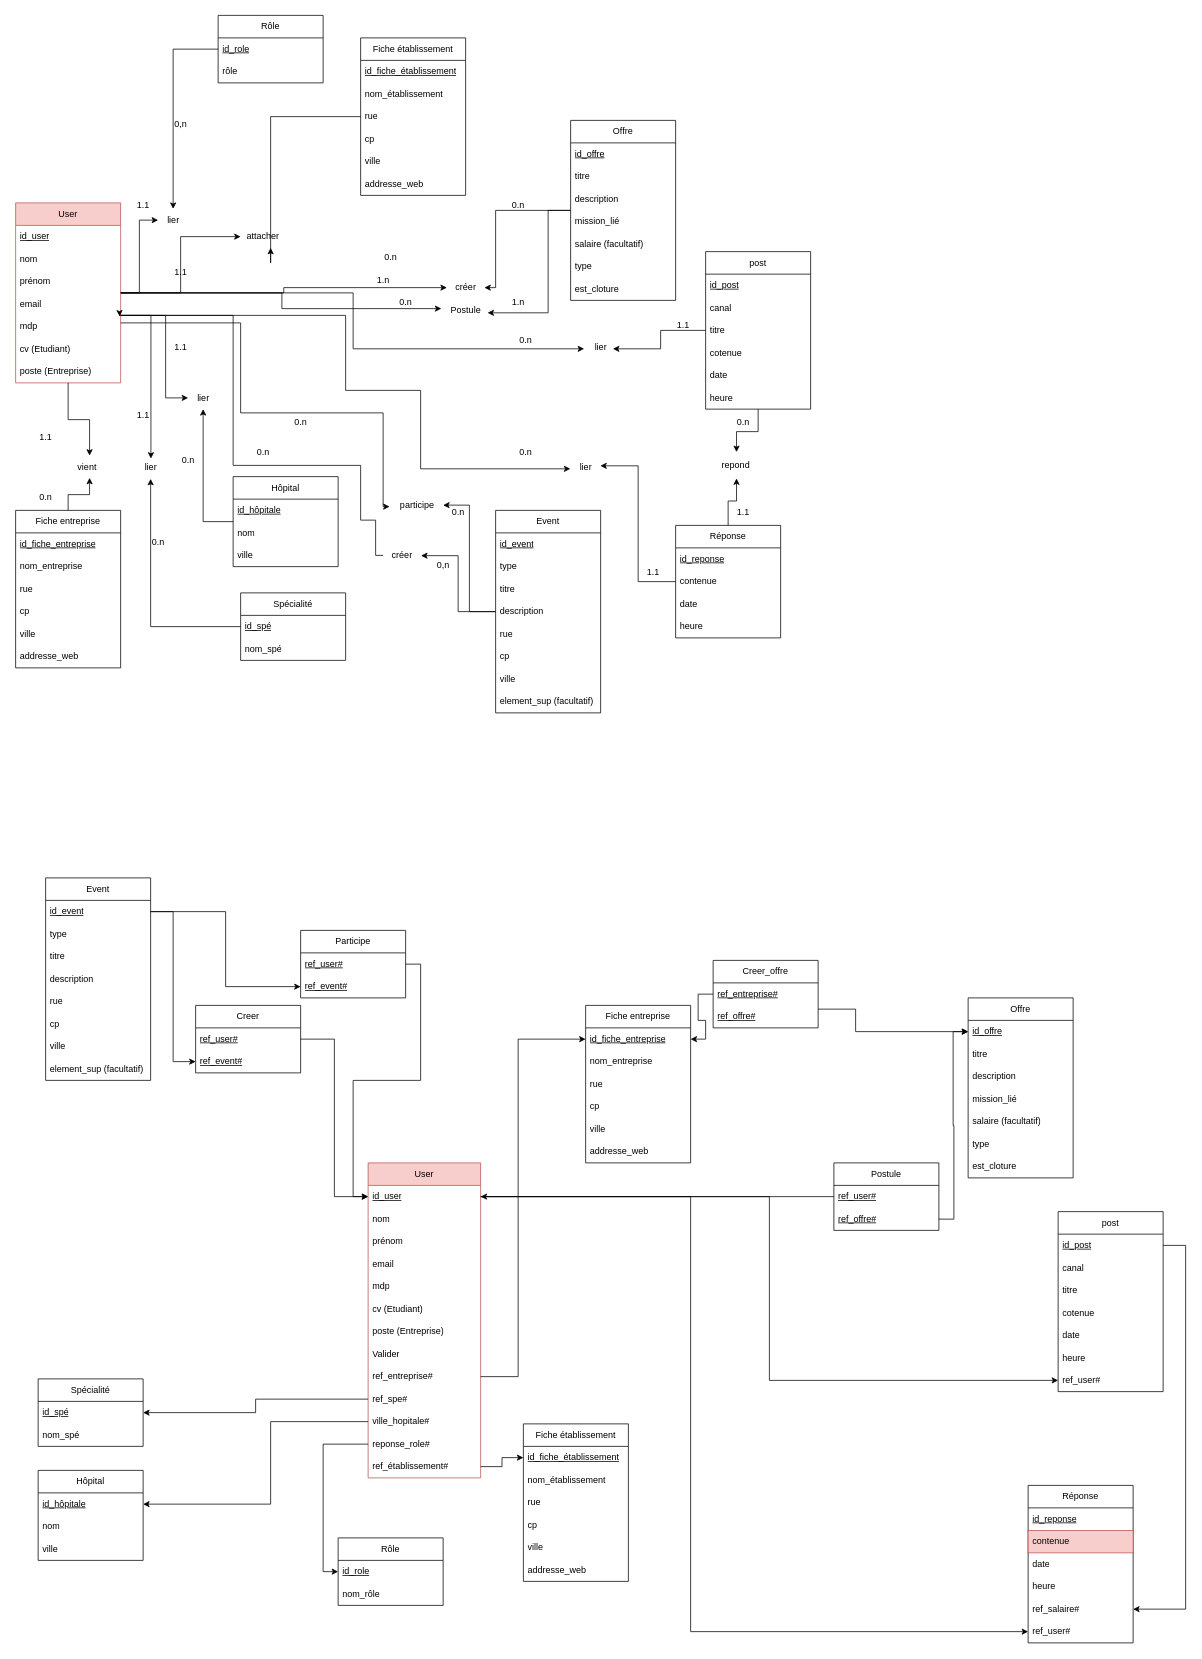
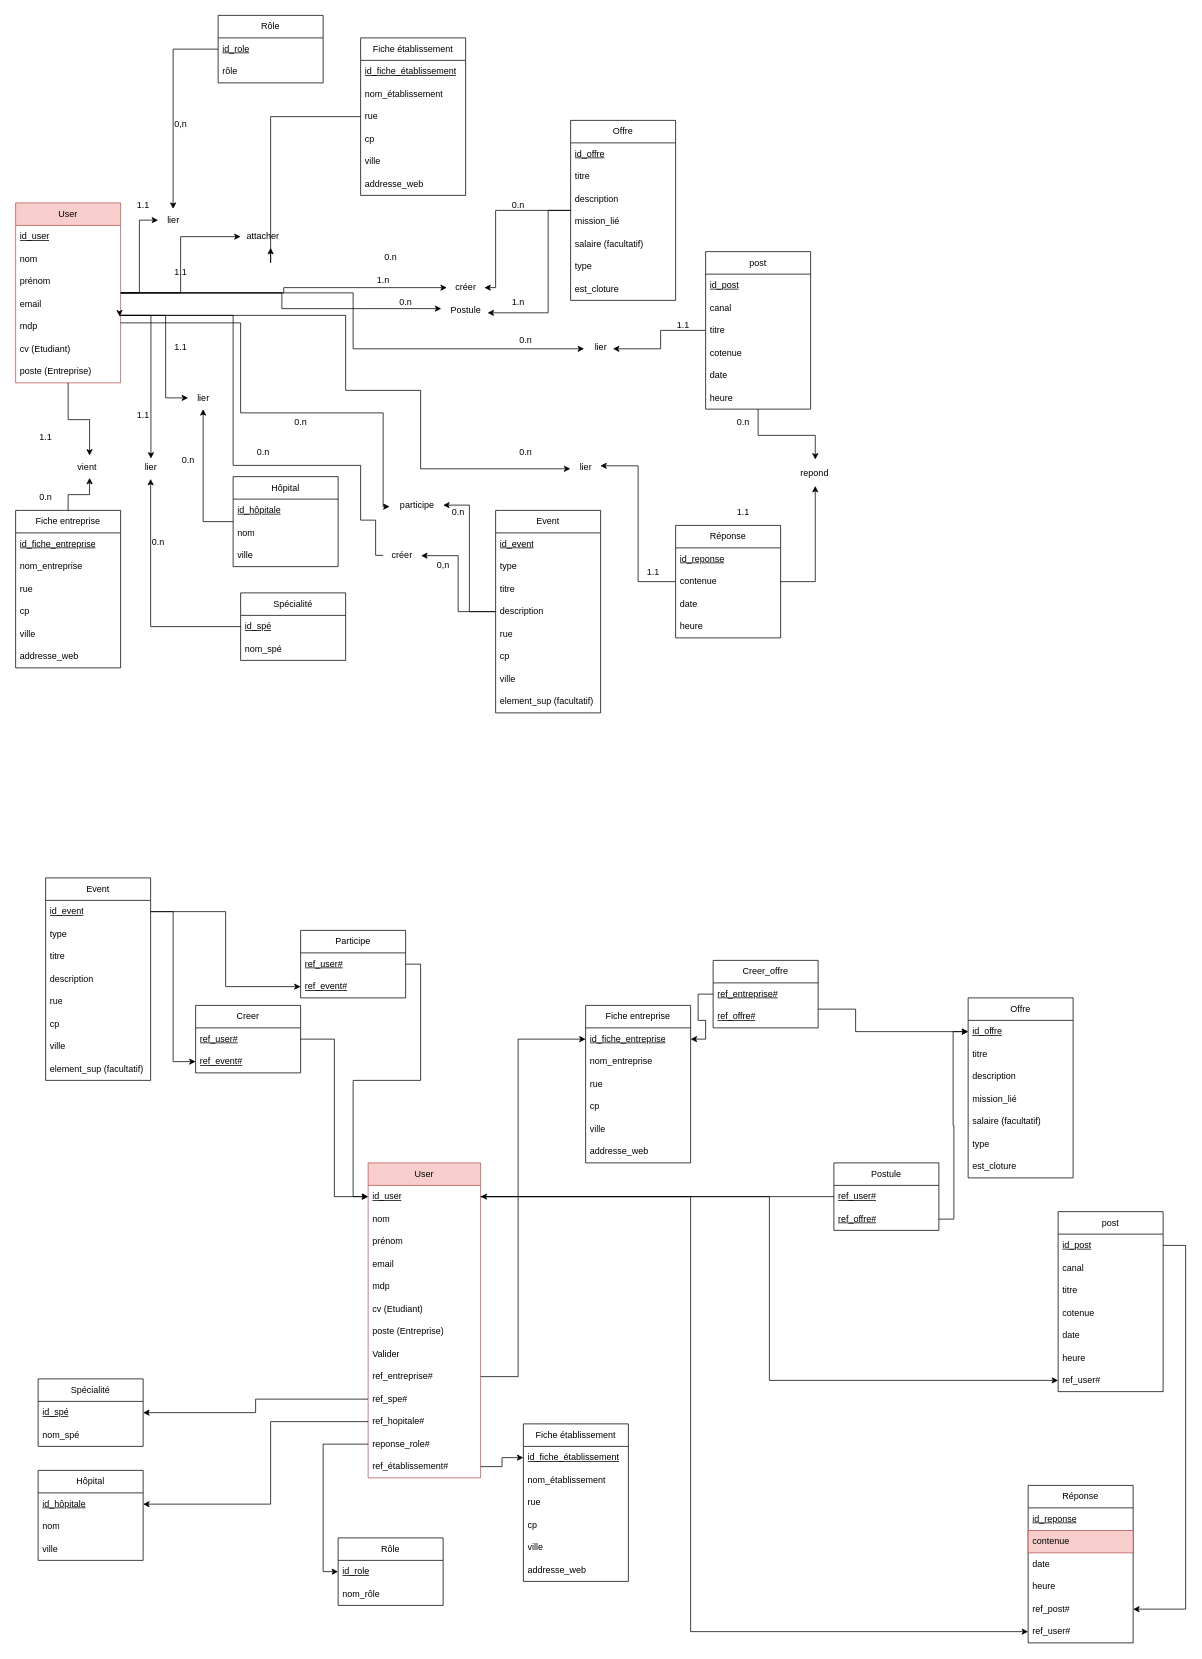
(735, 465) -> (814, 473)
(404, 1422) -> (403, 1422)
(1060, 1609) -> (1055, 1609)
